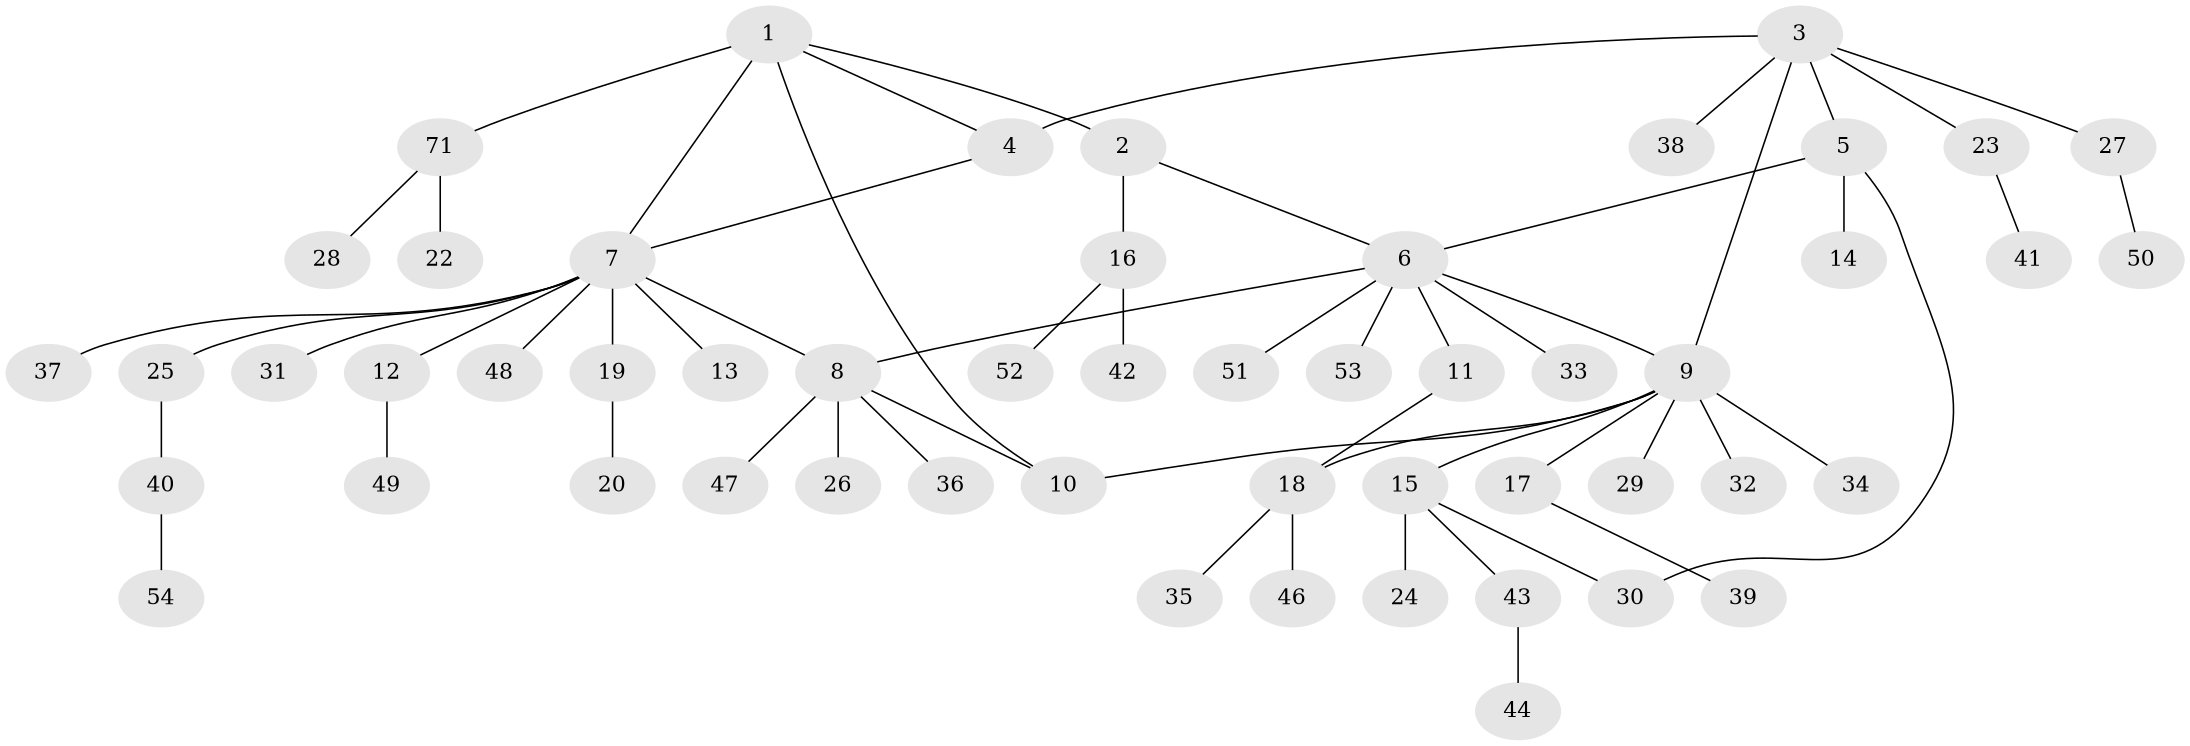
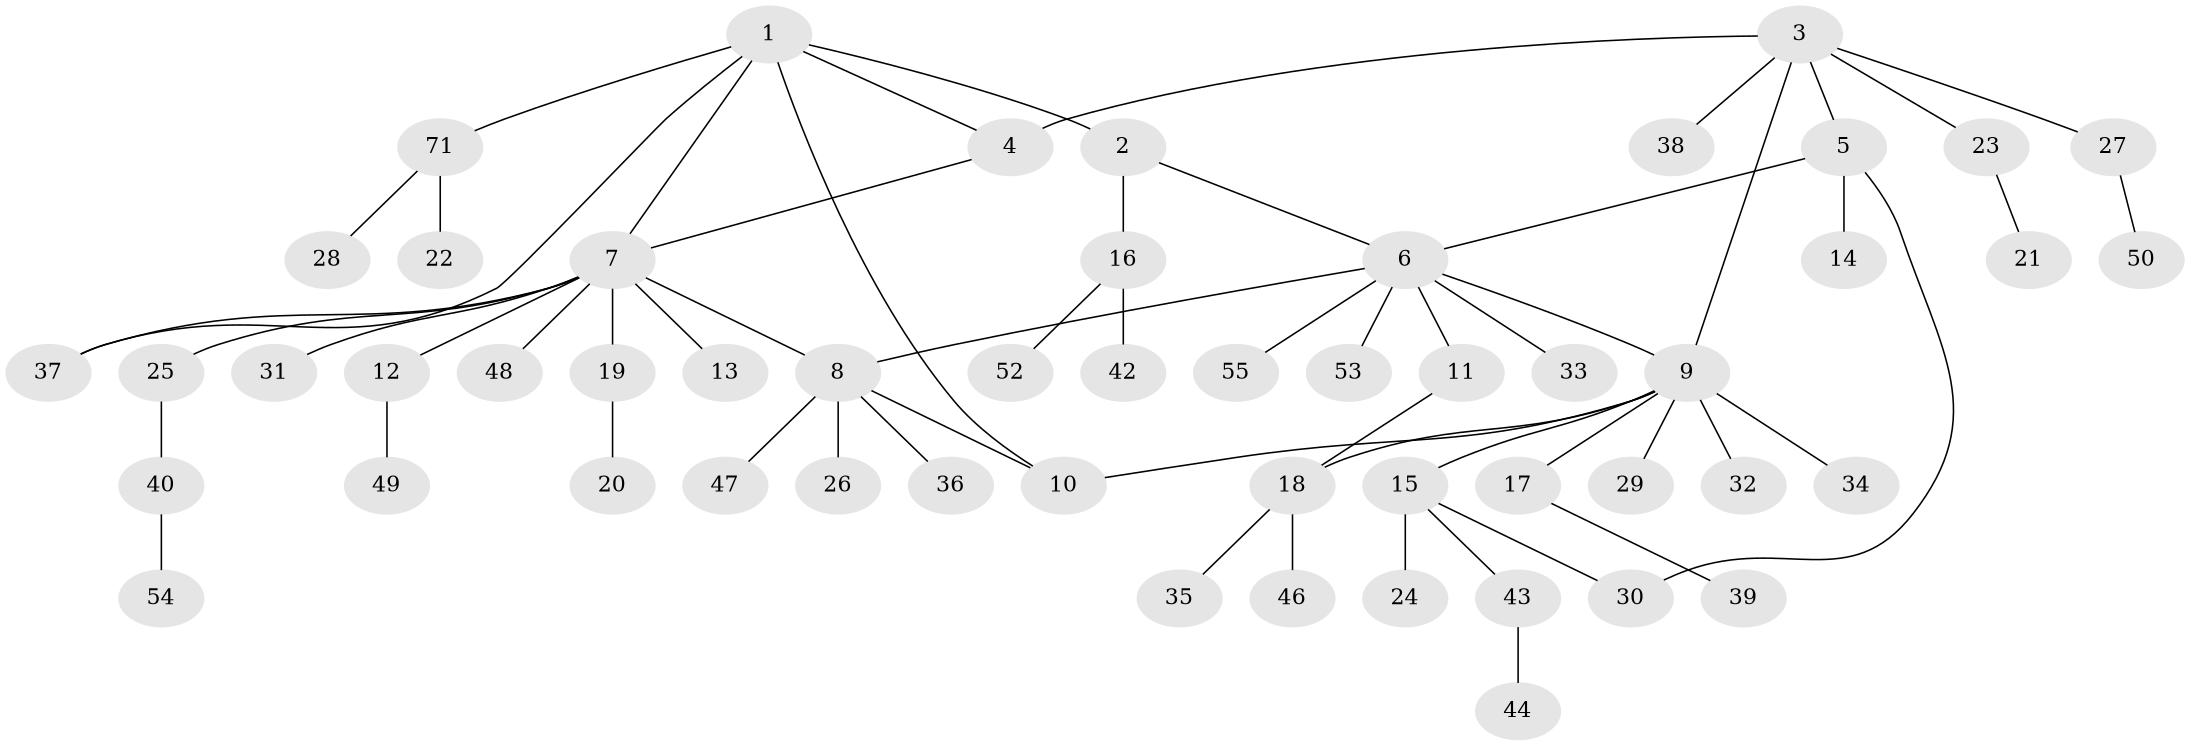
(2029, 260) -> (2029, 260)
none -> (491, 290)
(1236, 373) -> (1236, 373)
